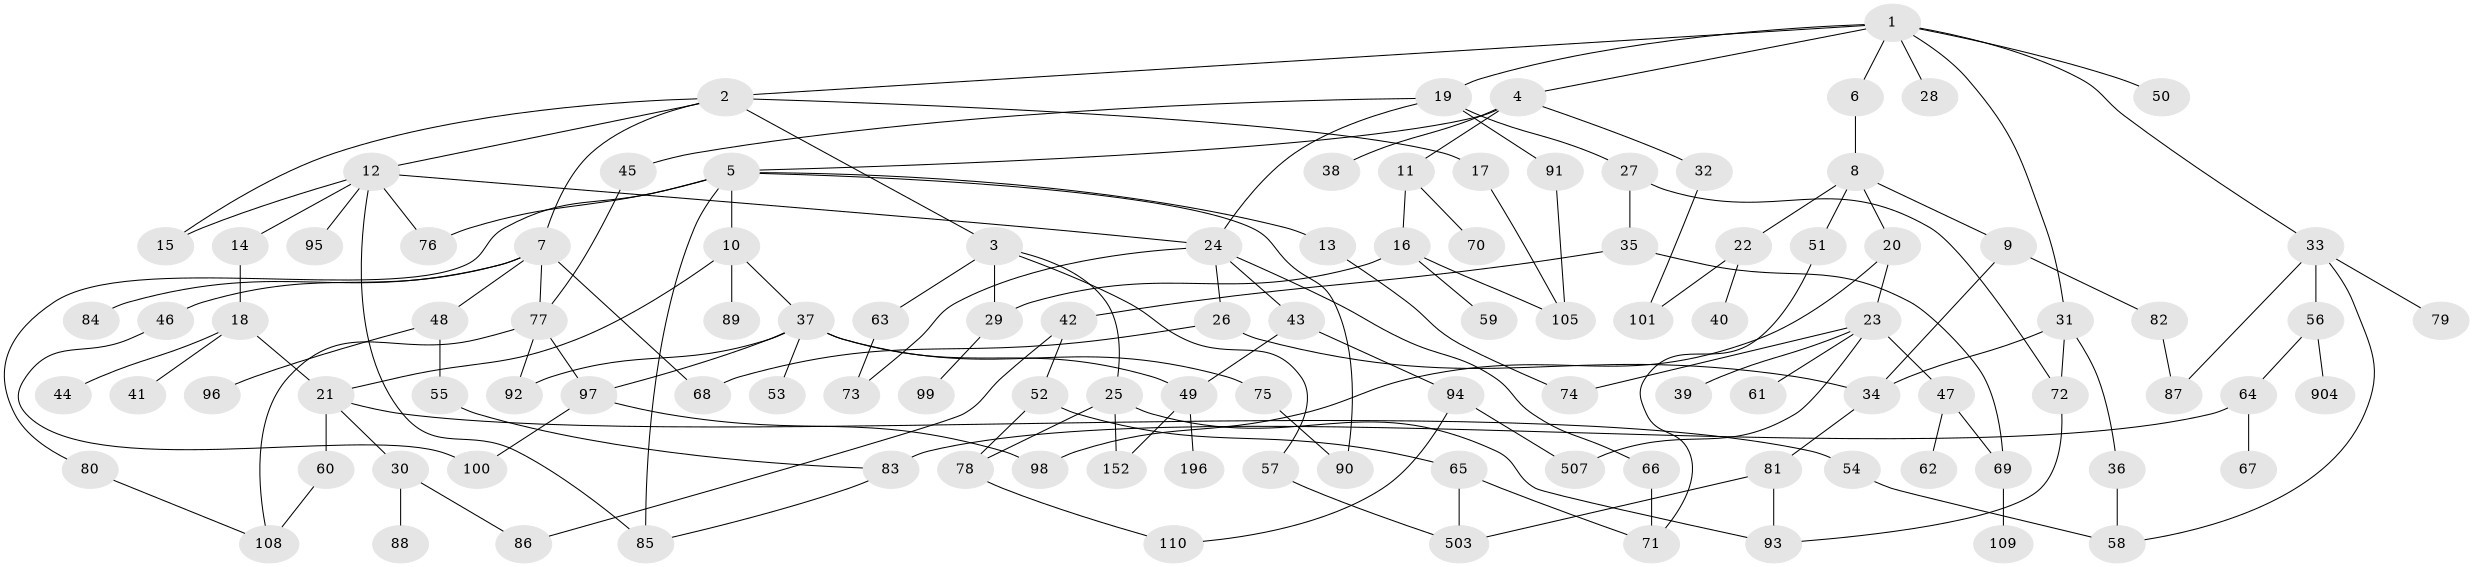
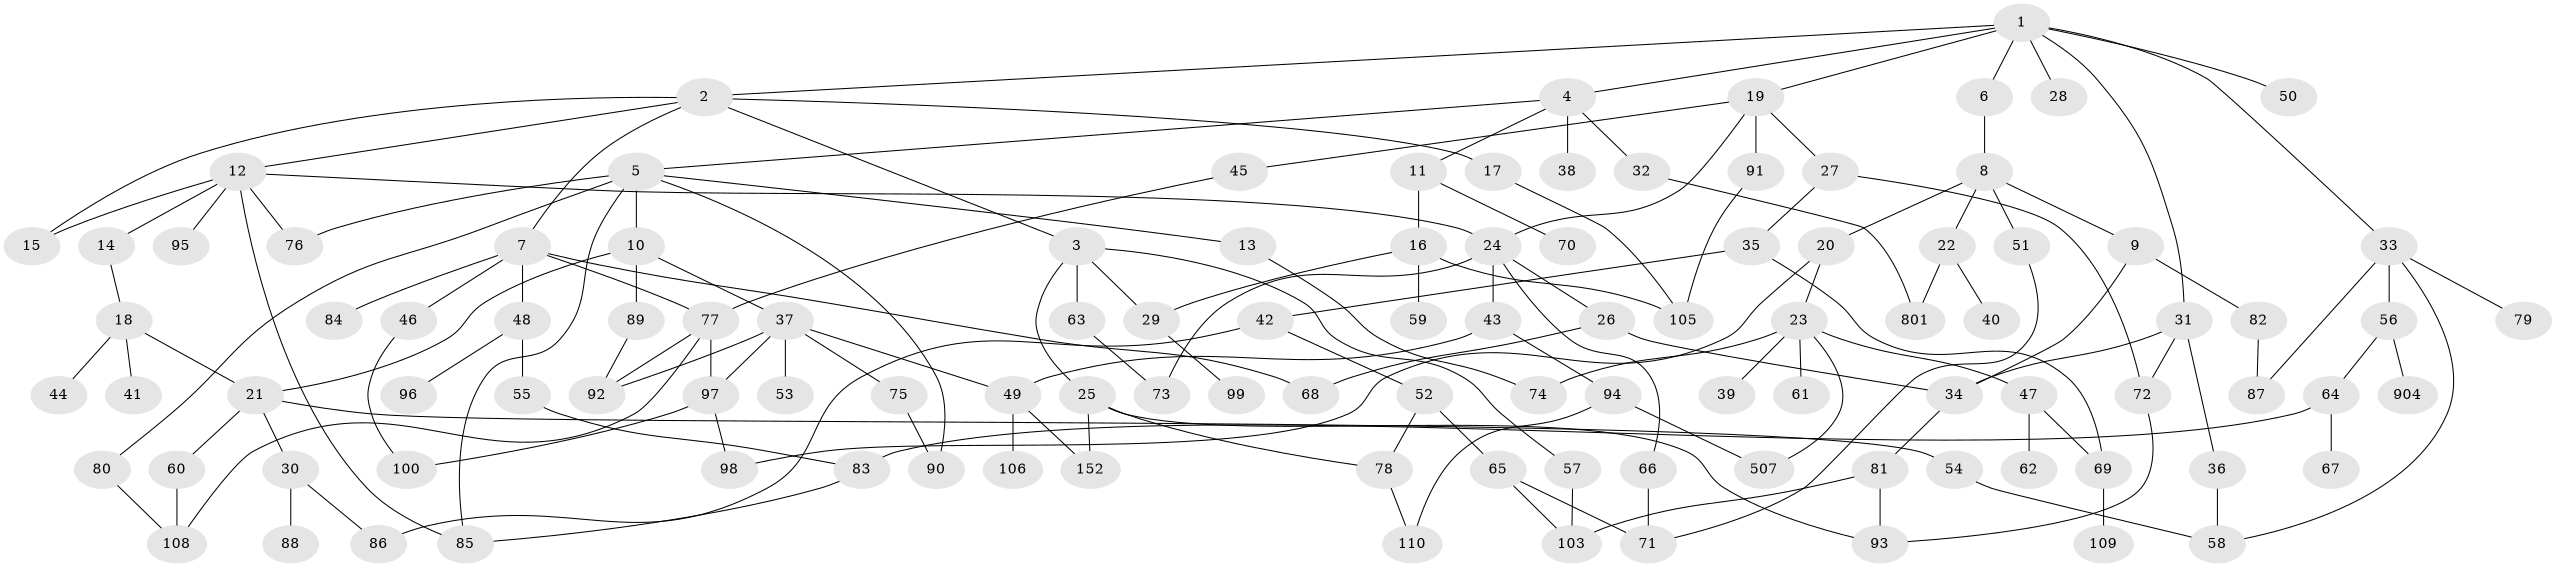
(1643, 321) -> (1915, 321)
none -> (617, 358)
(1194, 470) -> (1013, 470)
(1459, 544) -> (1572, 544)
